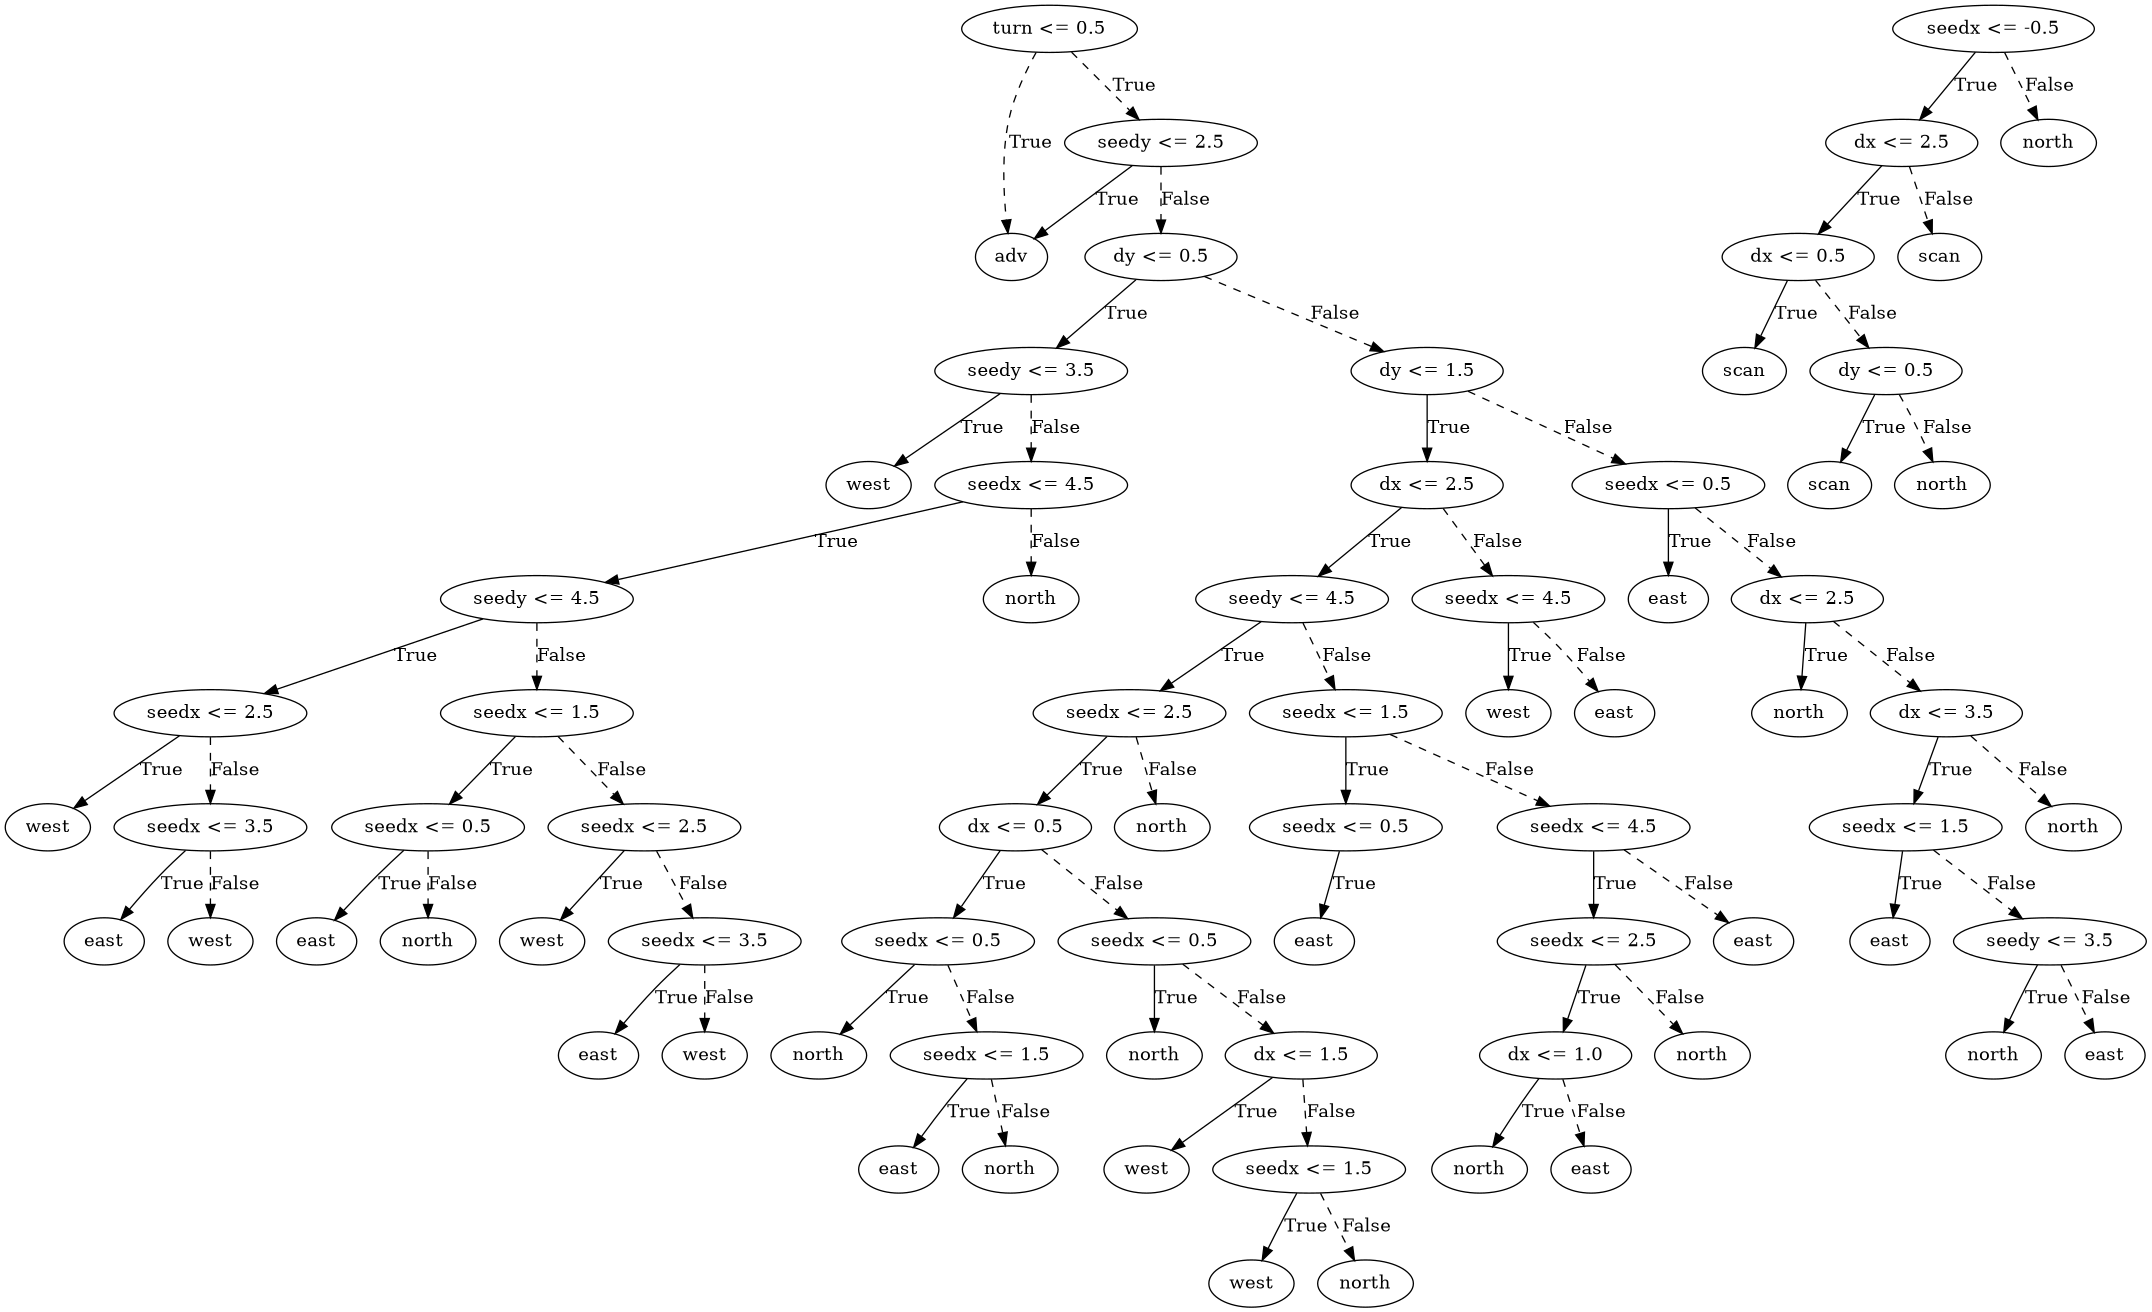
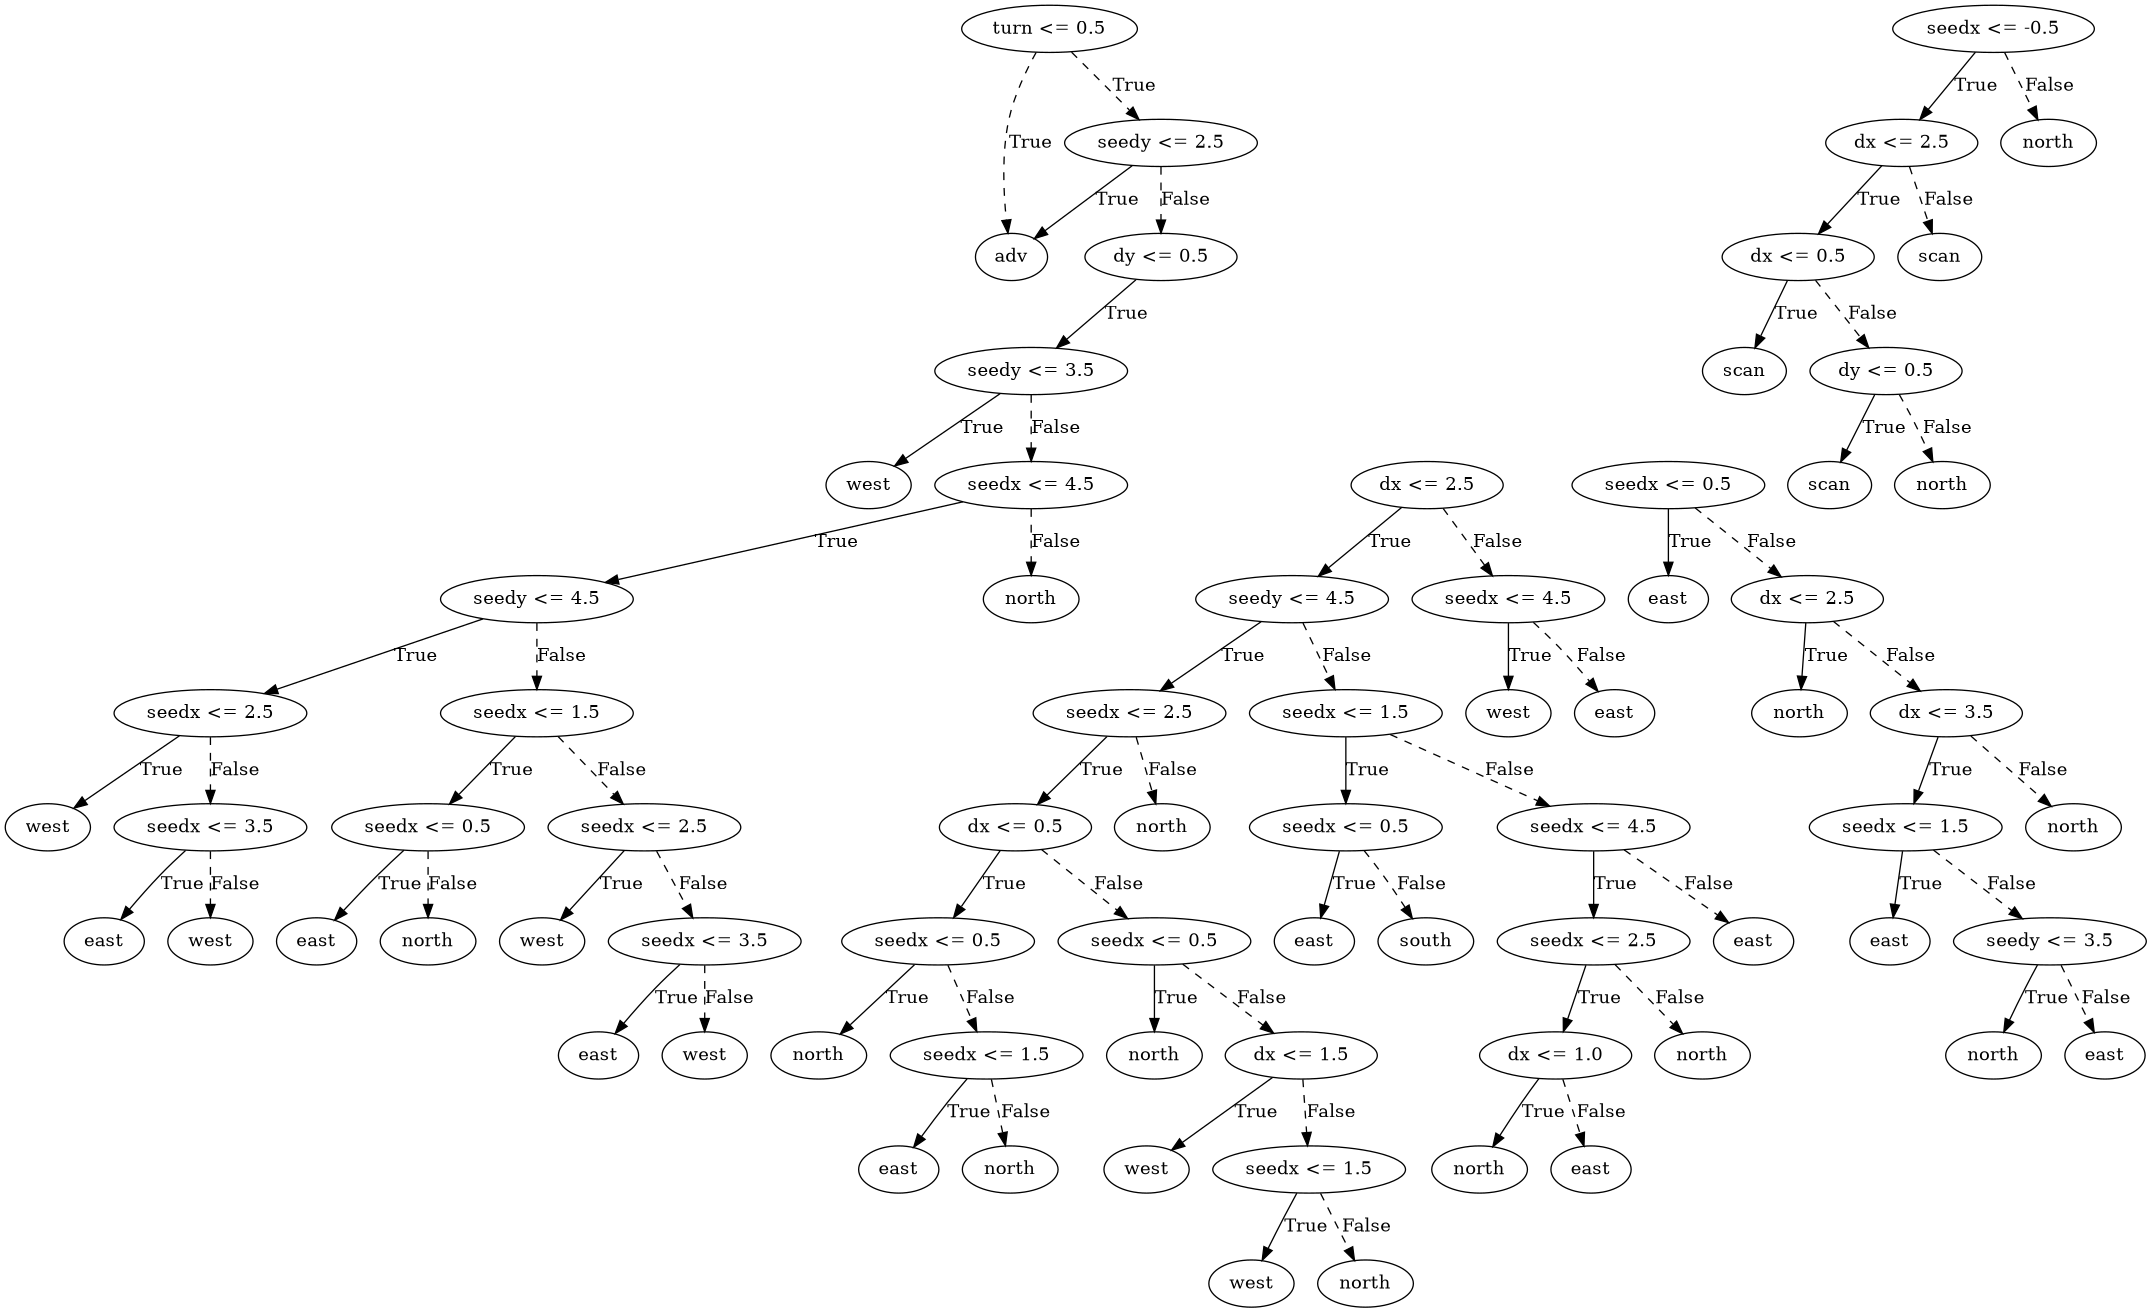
(1427, 371) -> none
none -> (1426, 941)
